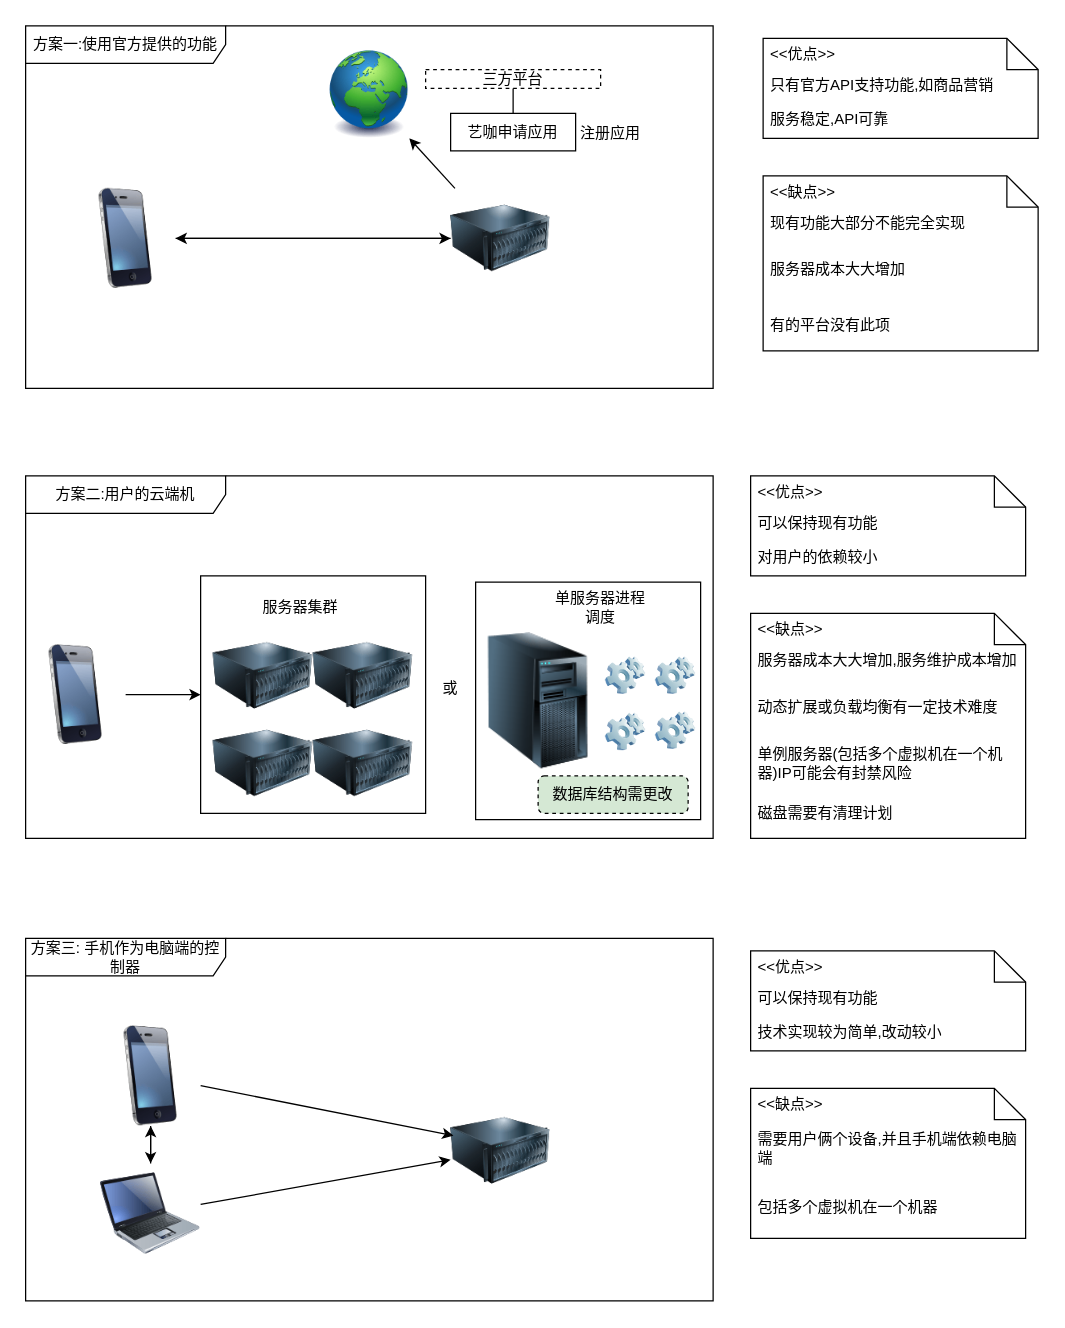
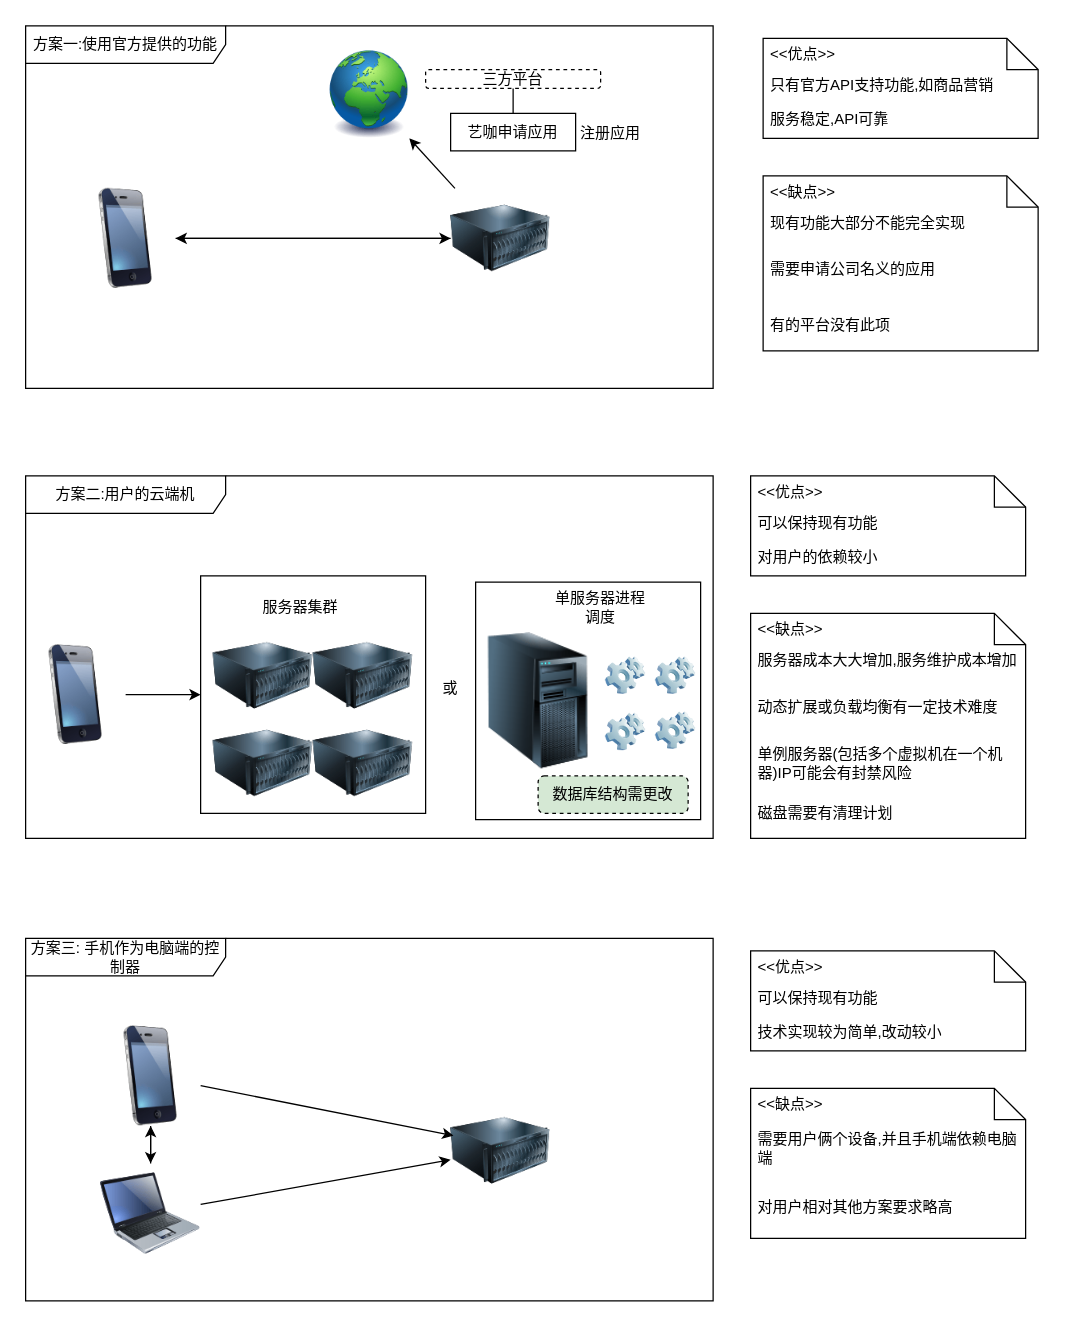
(513, 79) -> (513, 79)
(838, 269) -> (853, 269)
(848, 1207) -> (856, 1207)
